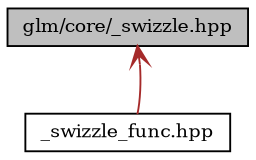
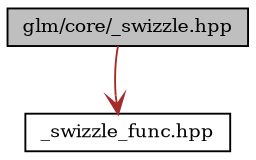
(140, 89) -> (115, 71)
